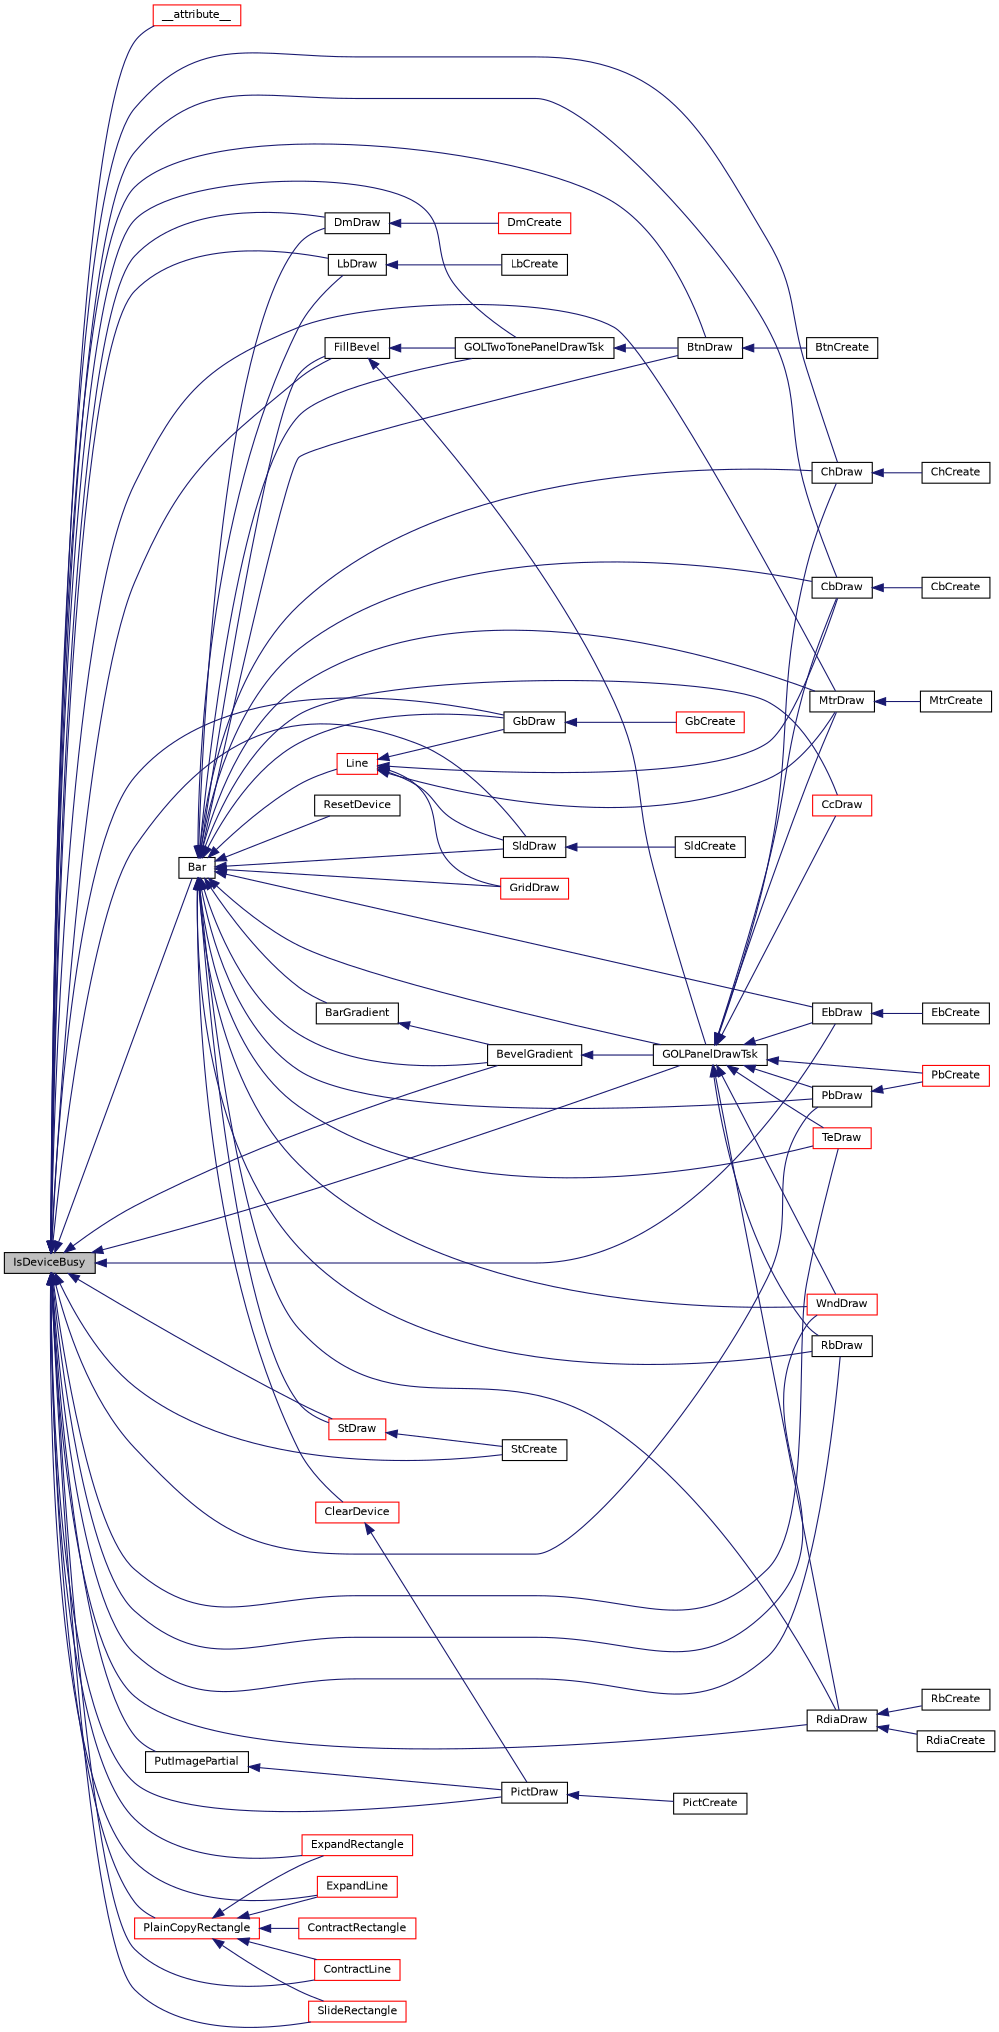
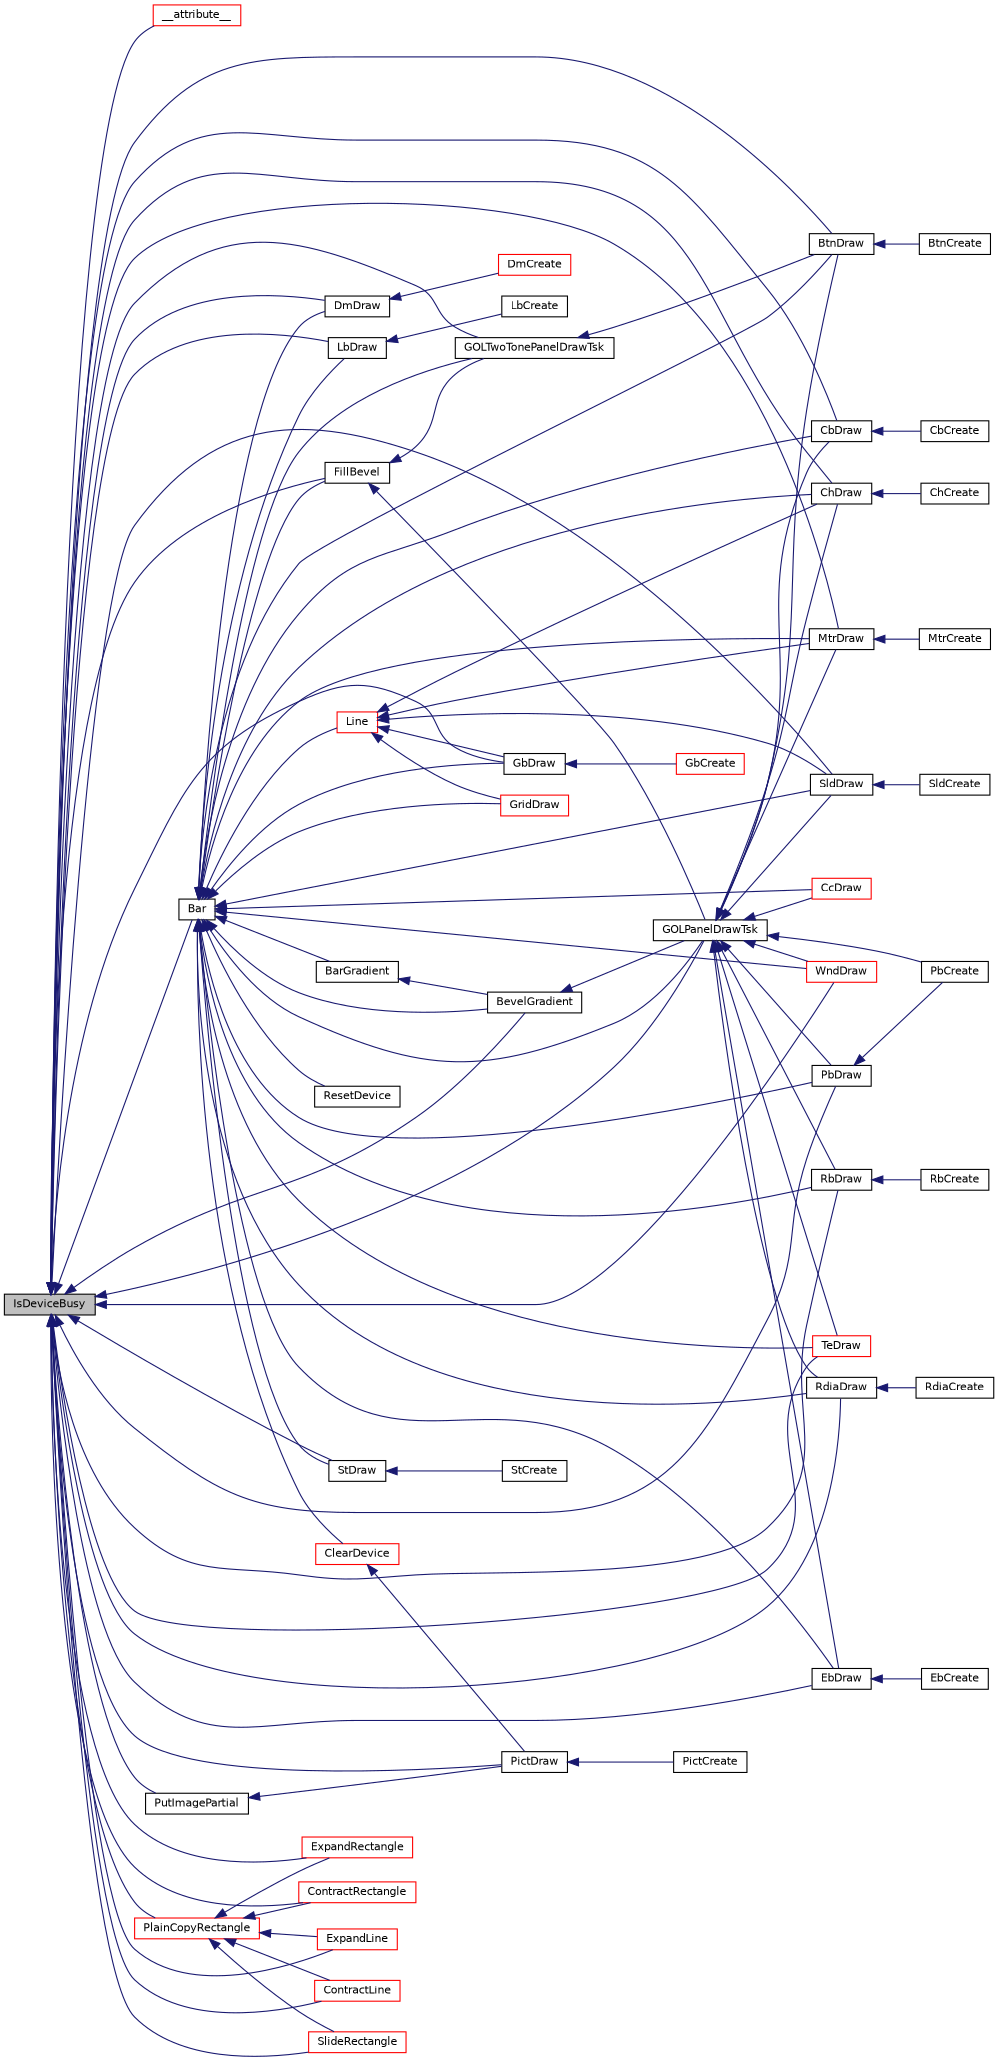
none -> (792, 585)
(661, 768) -> (601, 603)
none -> (779, 854)
(956, 1076) -> (955, 972)
(357, 1429) -> (357, 1471)
(249, 1441) -> (112, 1832)
(905, 1709) -> (902, 1180)
